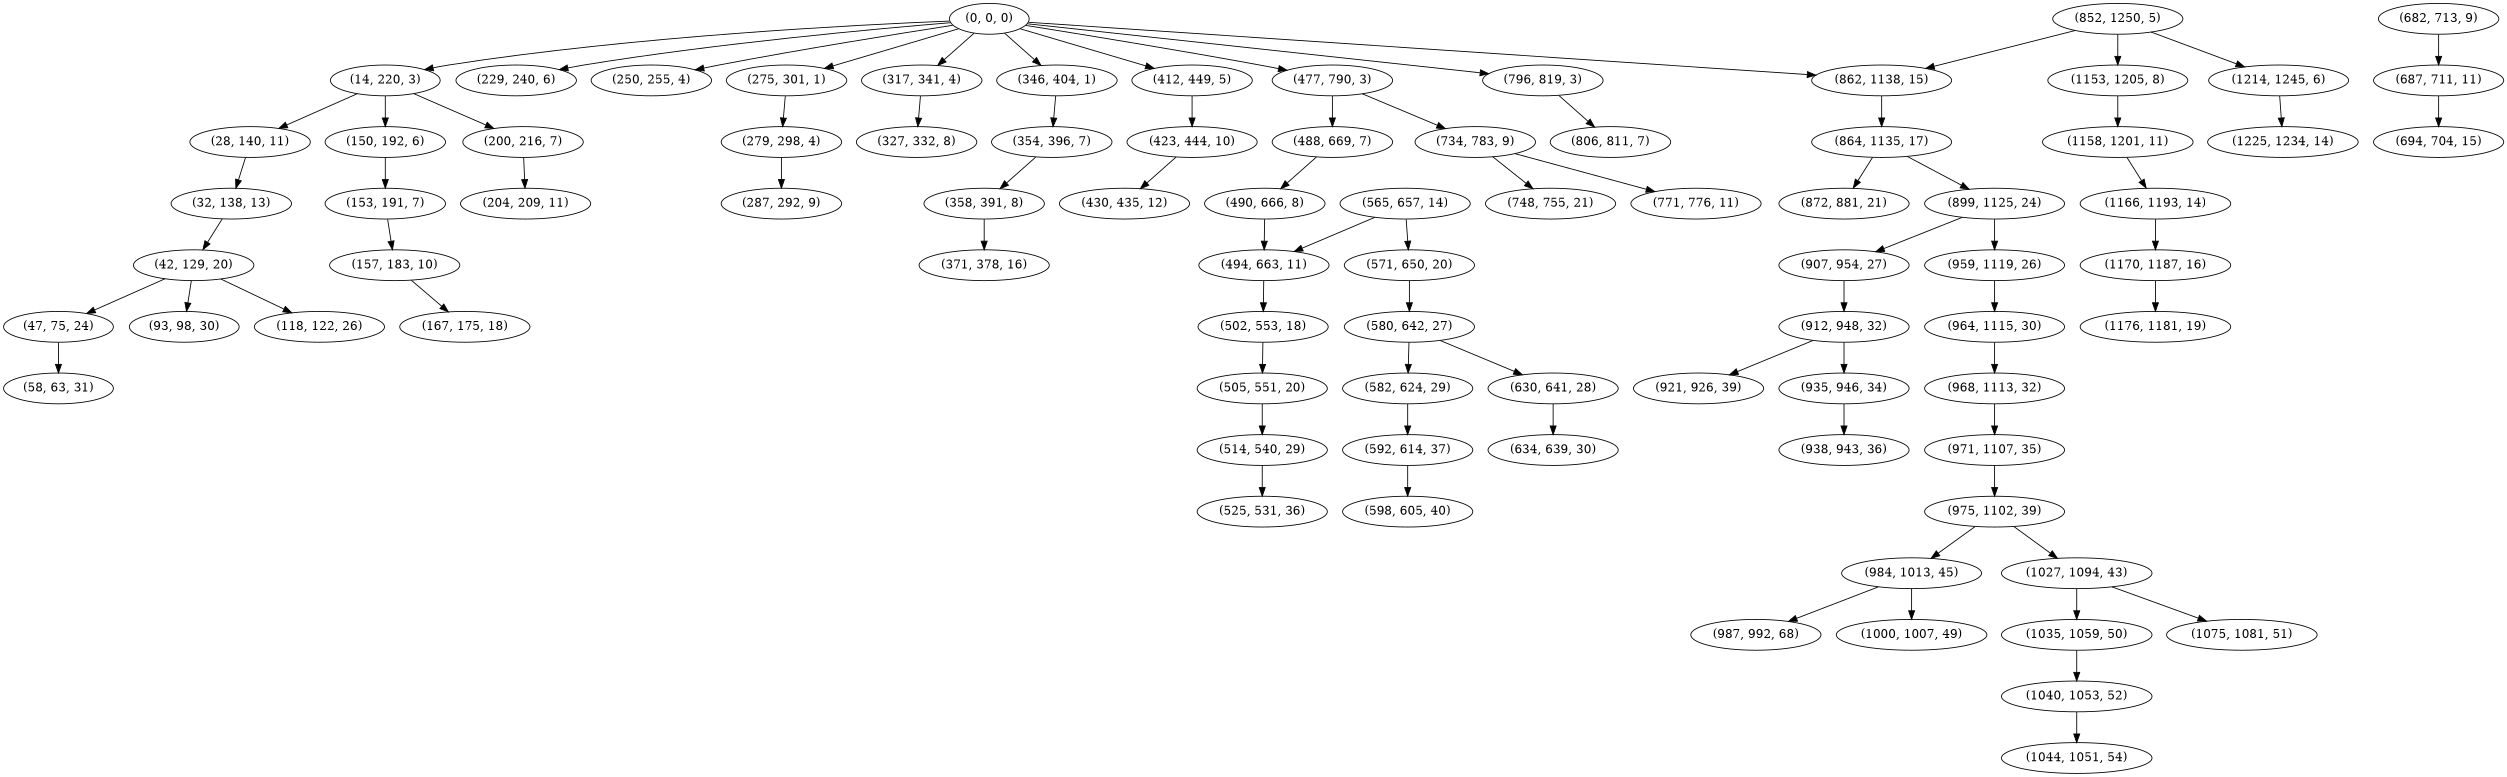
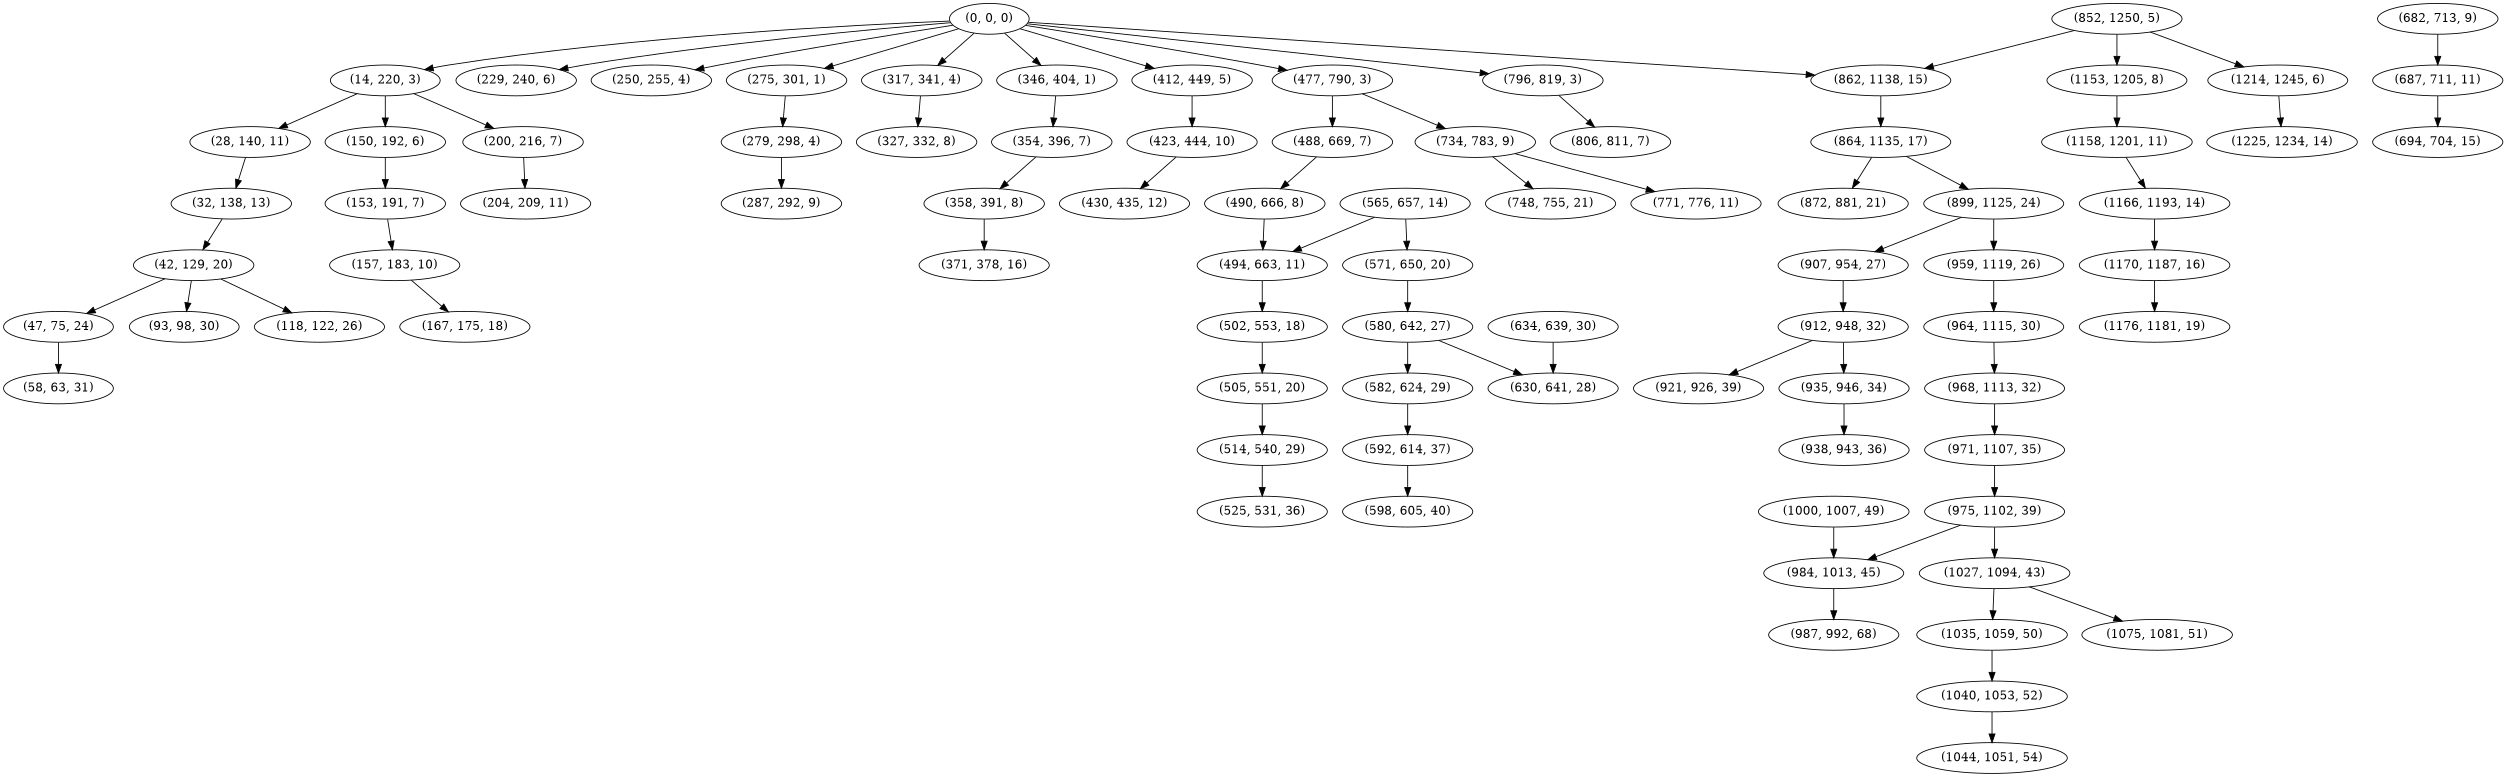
(1553, 415) -> (1553, 353)
(1912, 600) -> (1834, 538)
